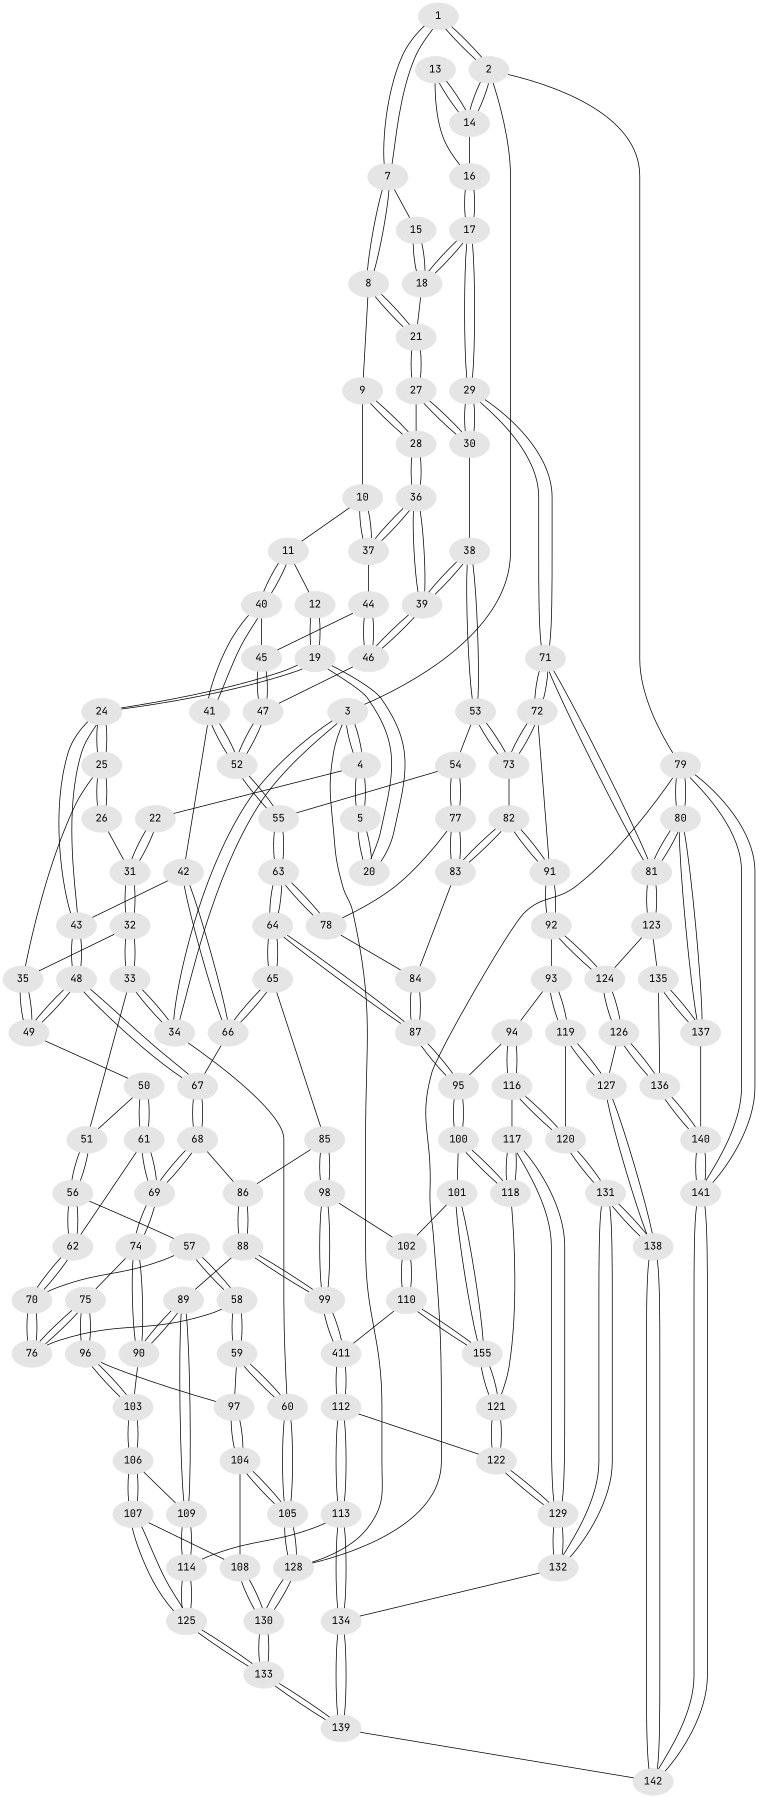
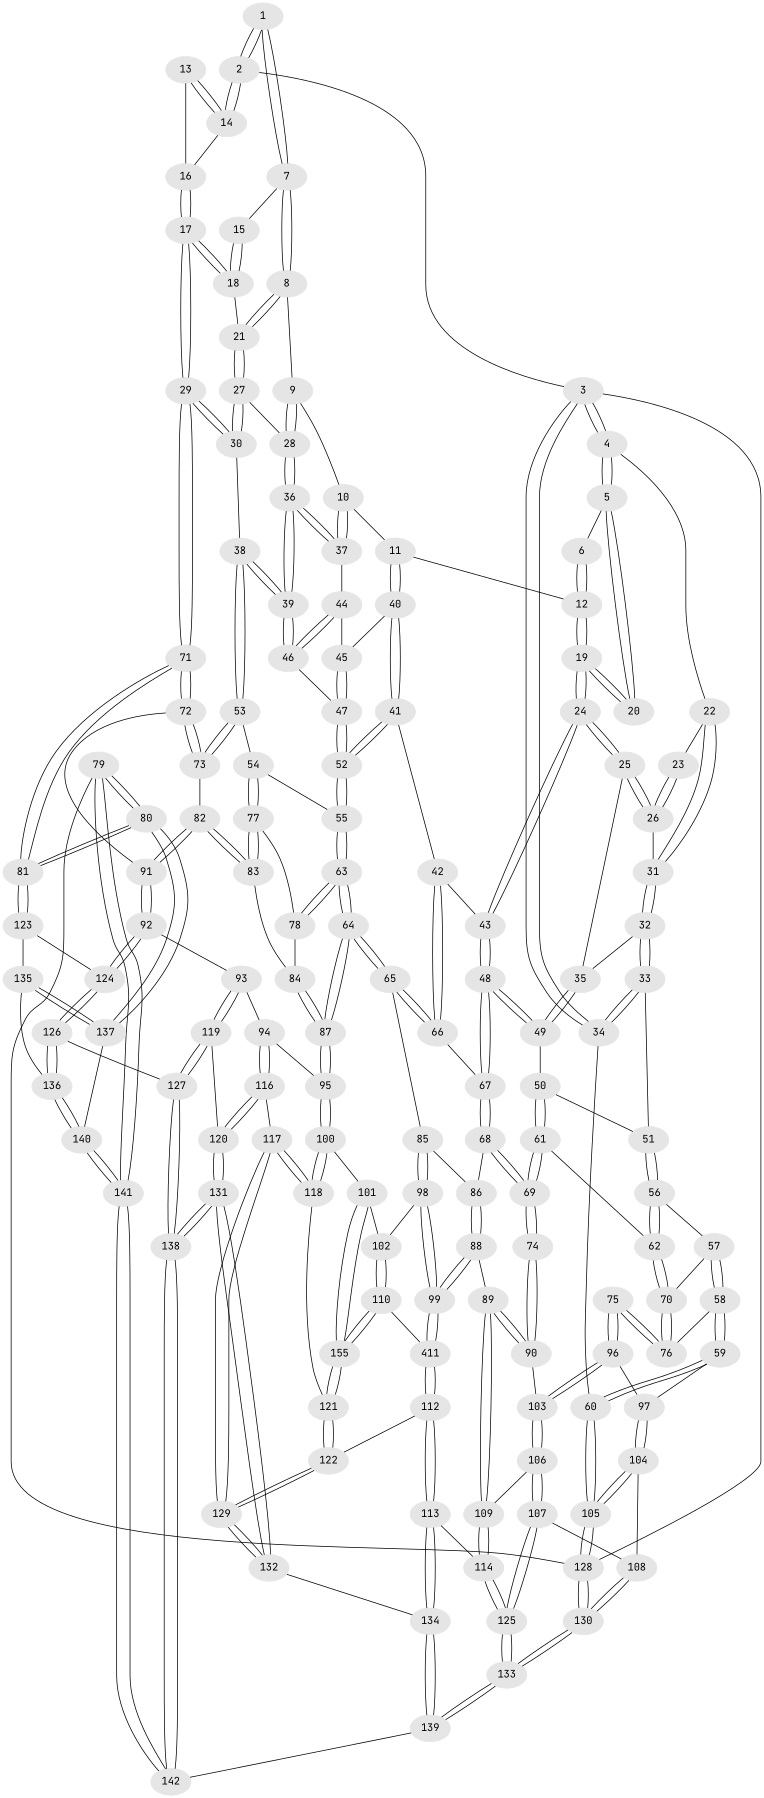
(640, 379) -> none
none -> (582, 551)
none -> (678, 765)
(117, 1268) -> none
